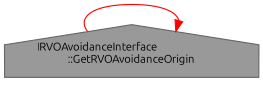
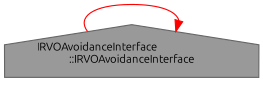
(132, 54) -> (132, 54)
